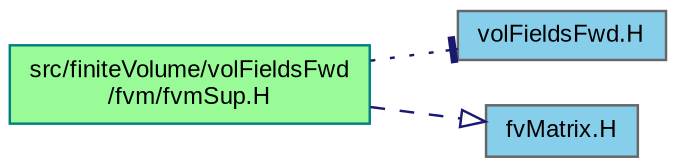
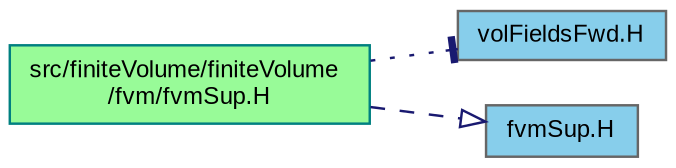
(190, 84) -> (190, 84)
(562, 131) -> (562, 131)
